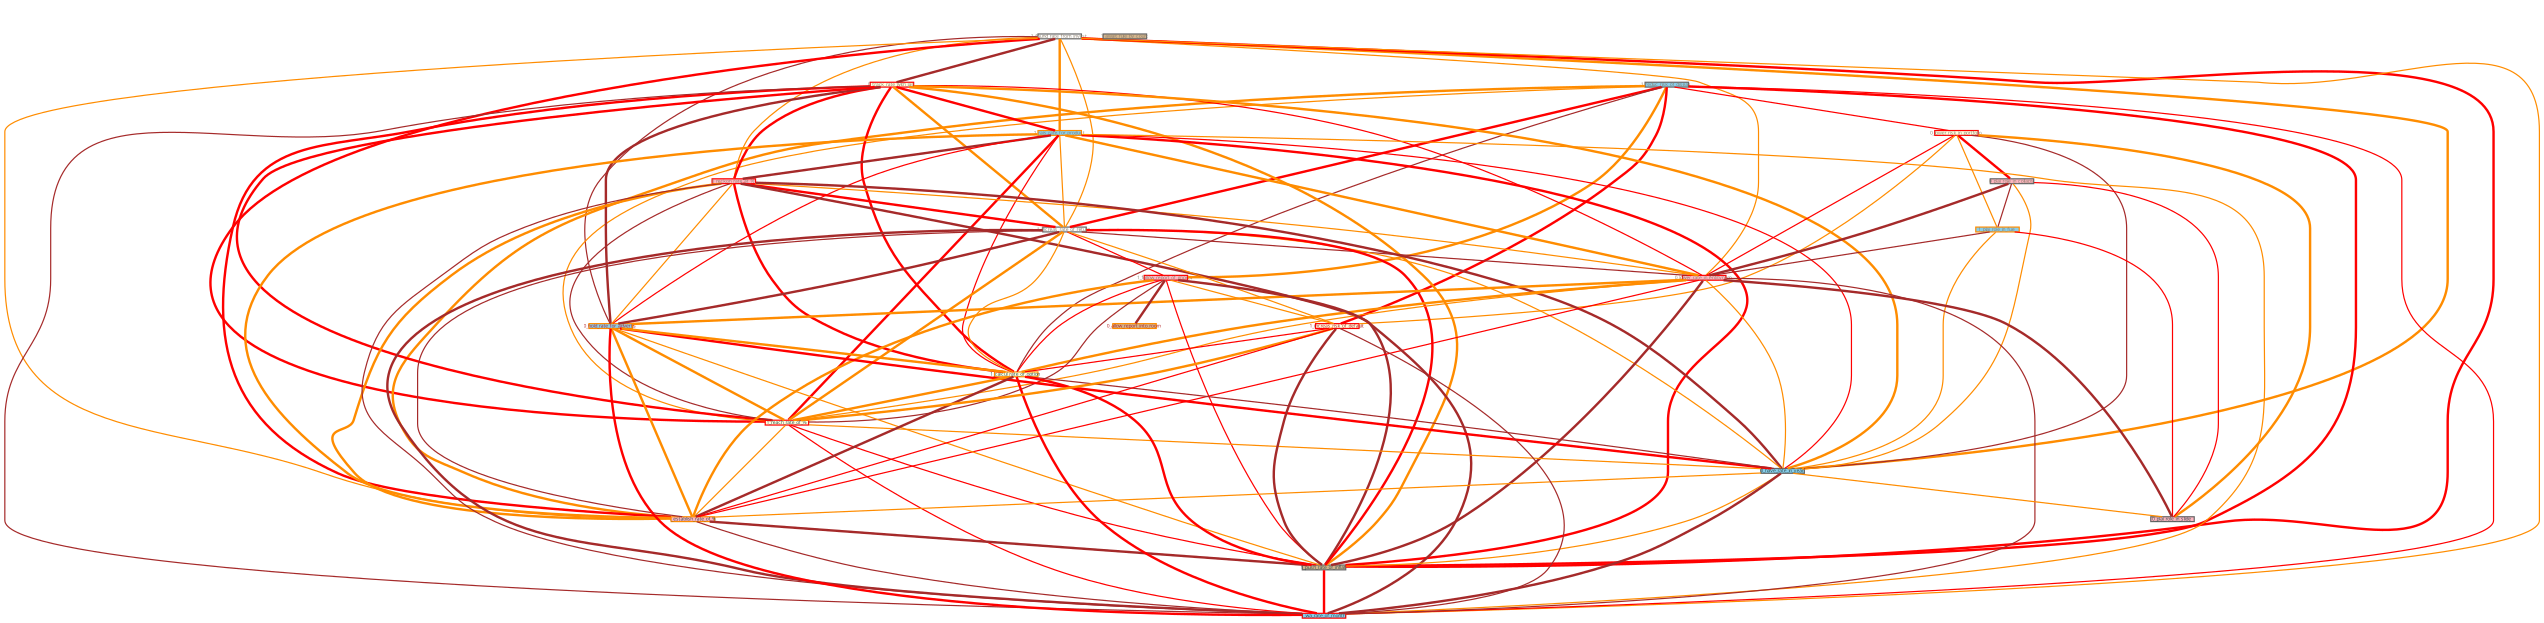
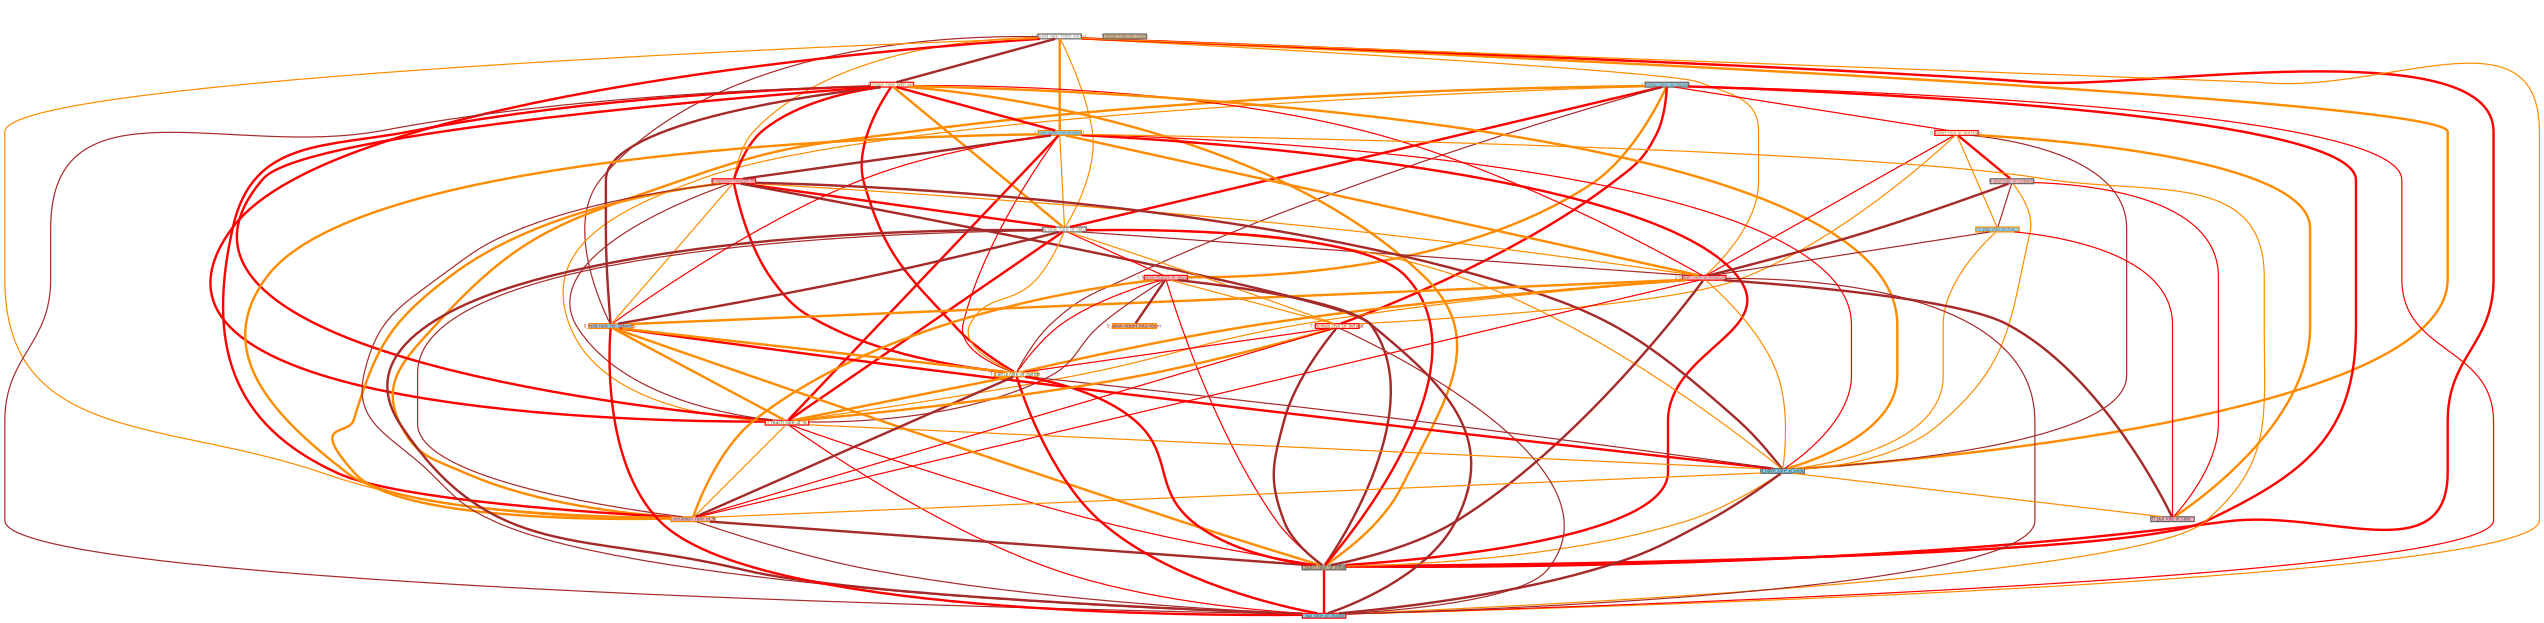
(933, 321) -> (933, 321)
(654, 427) -> none
(931, 438) -> (931, 438)
